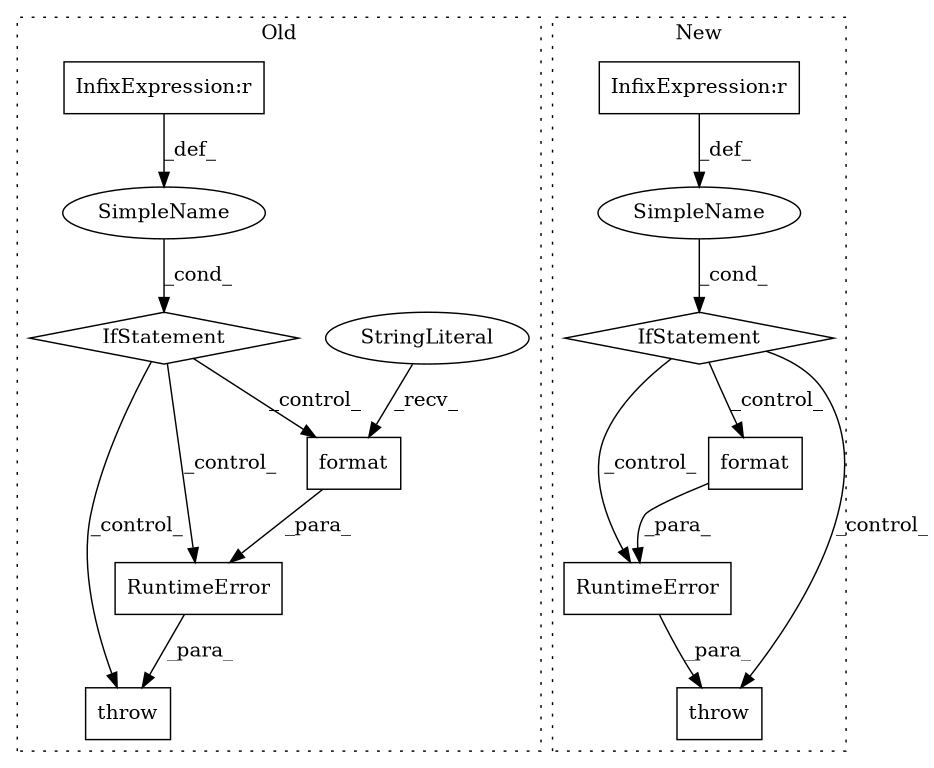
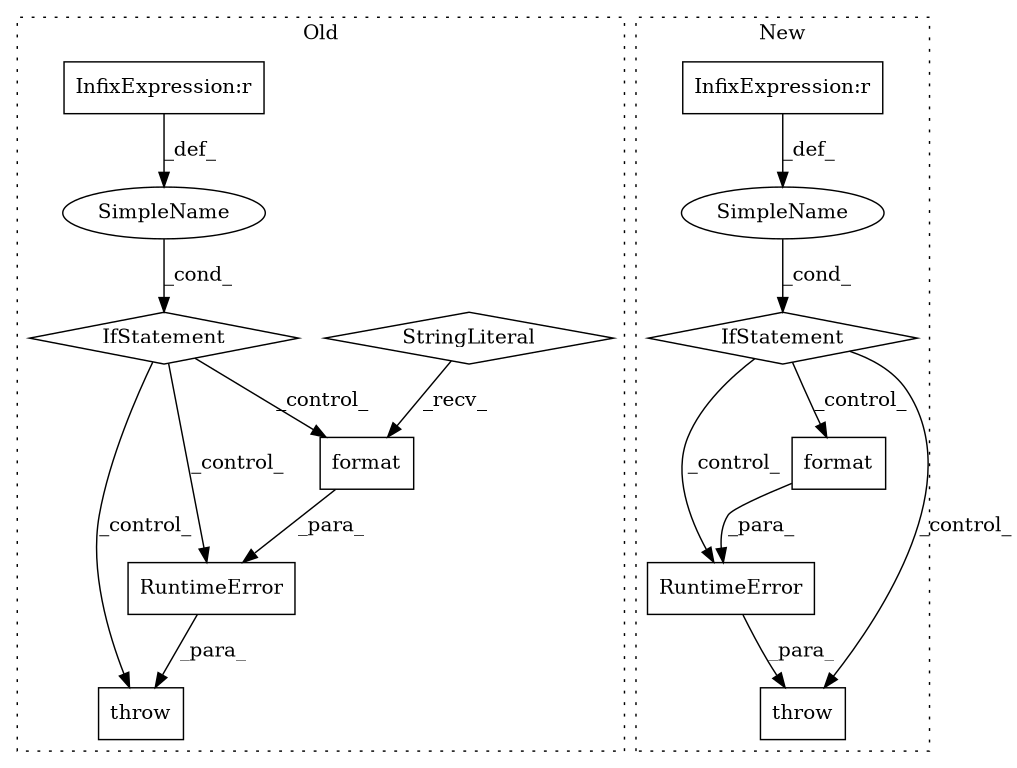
(427, 338) -> (469, 338)
